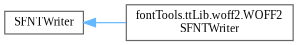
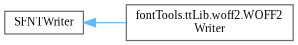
(210, 23) -> (210, 23)
